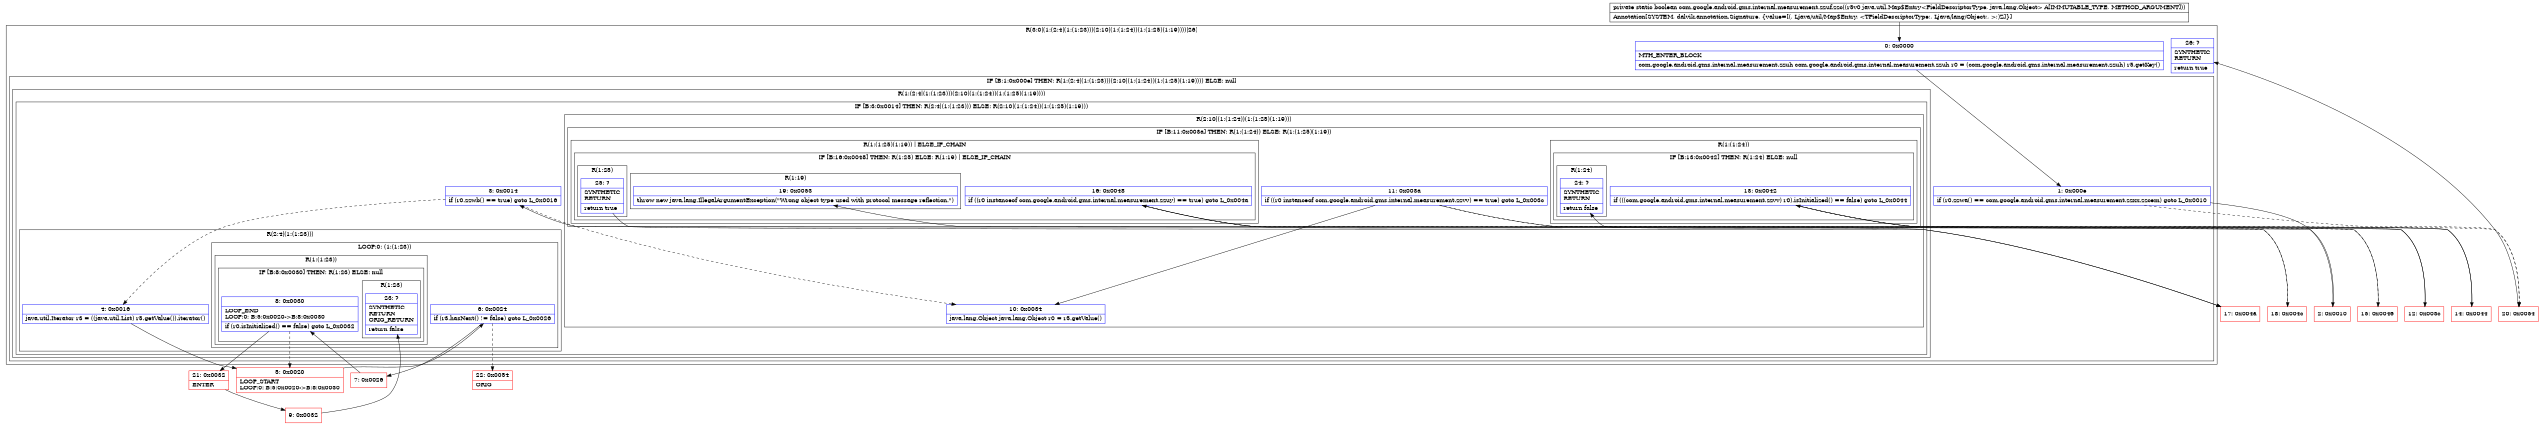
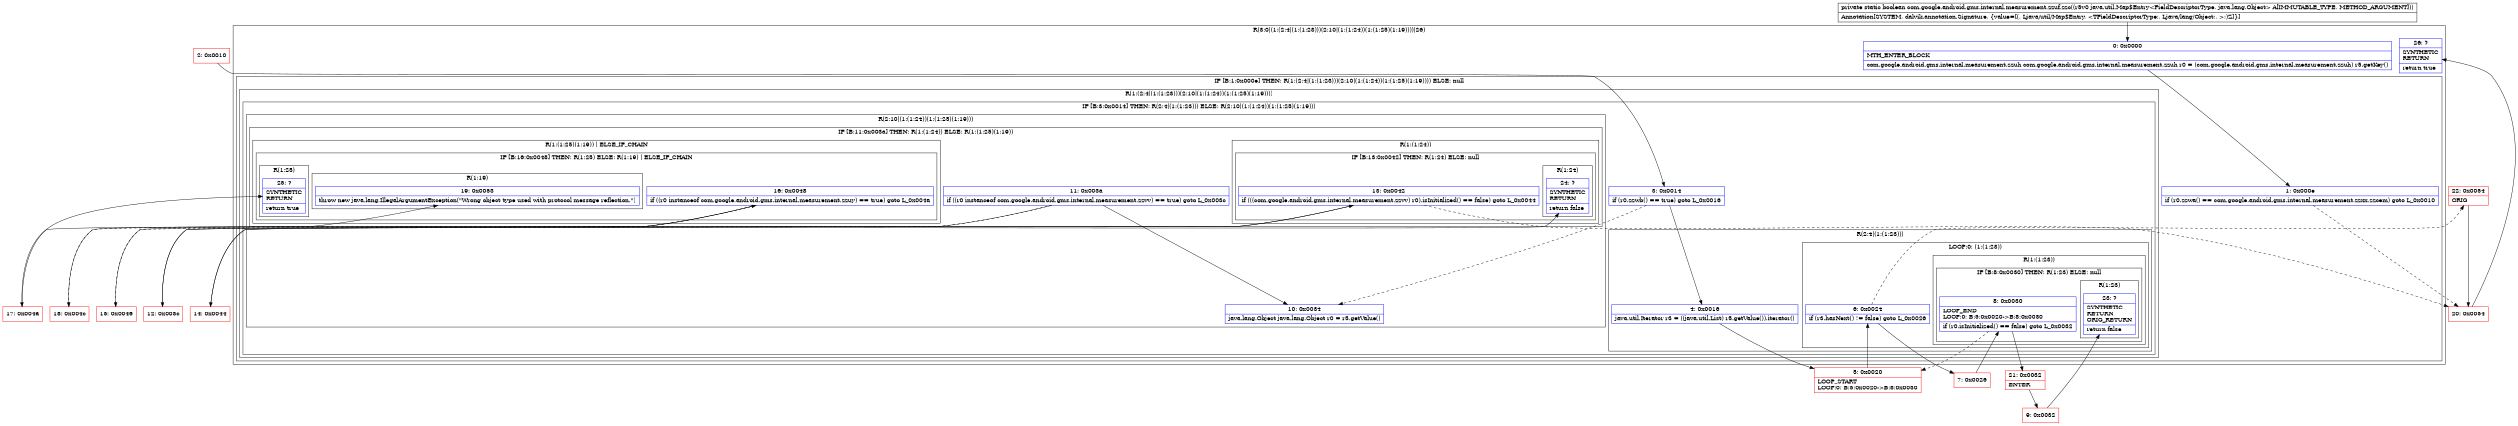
(272, 216) -> (1685, 253)
(2287, 218) -> none
(1417, 229) -> (109, 208)
none -> (2468, 254)
